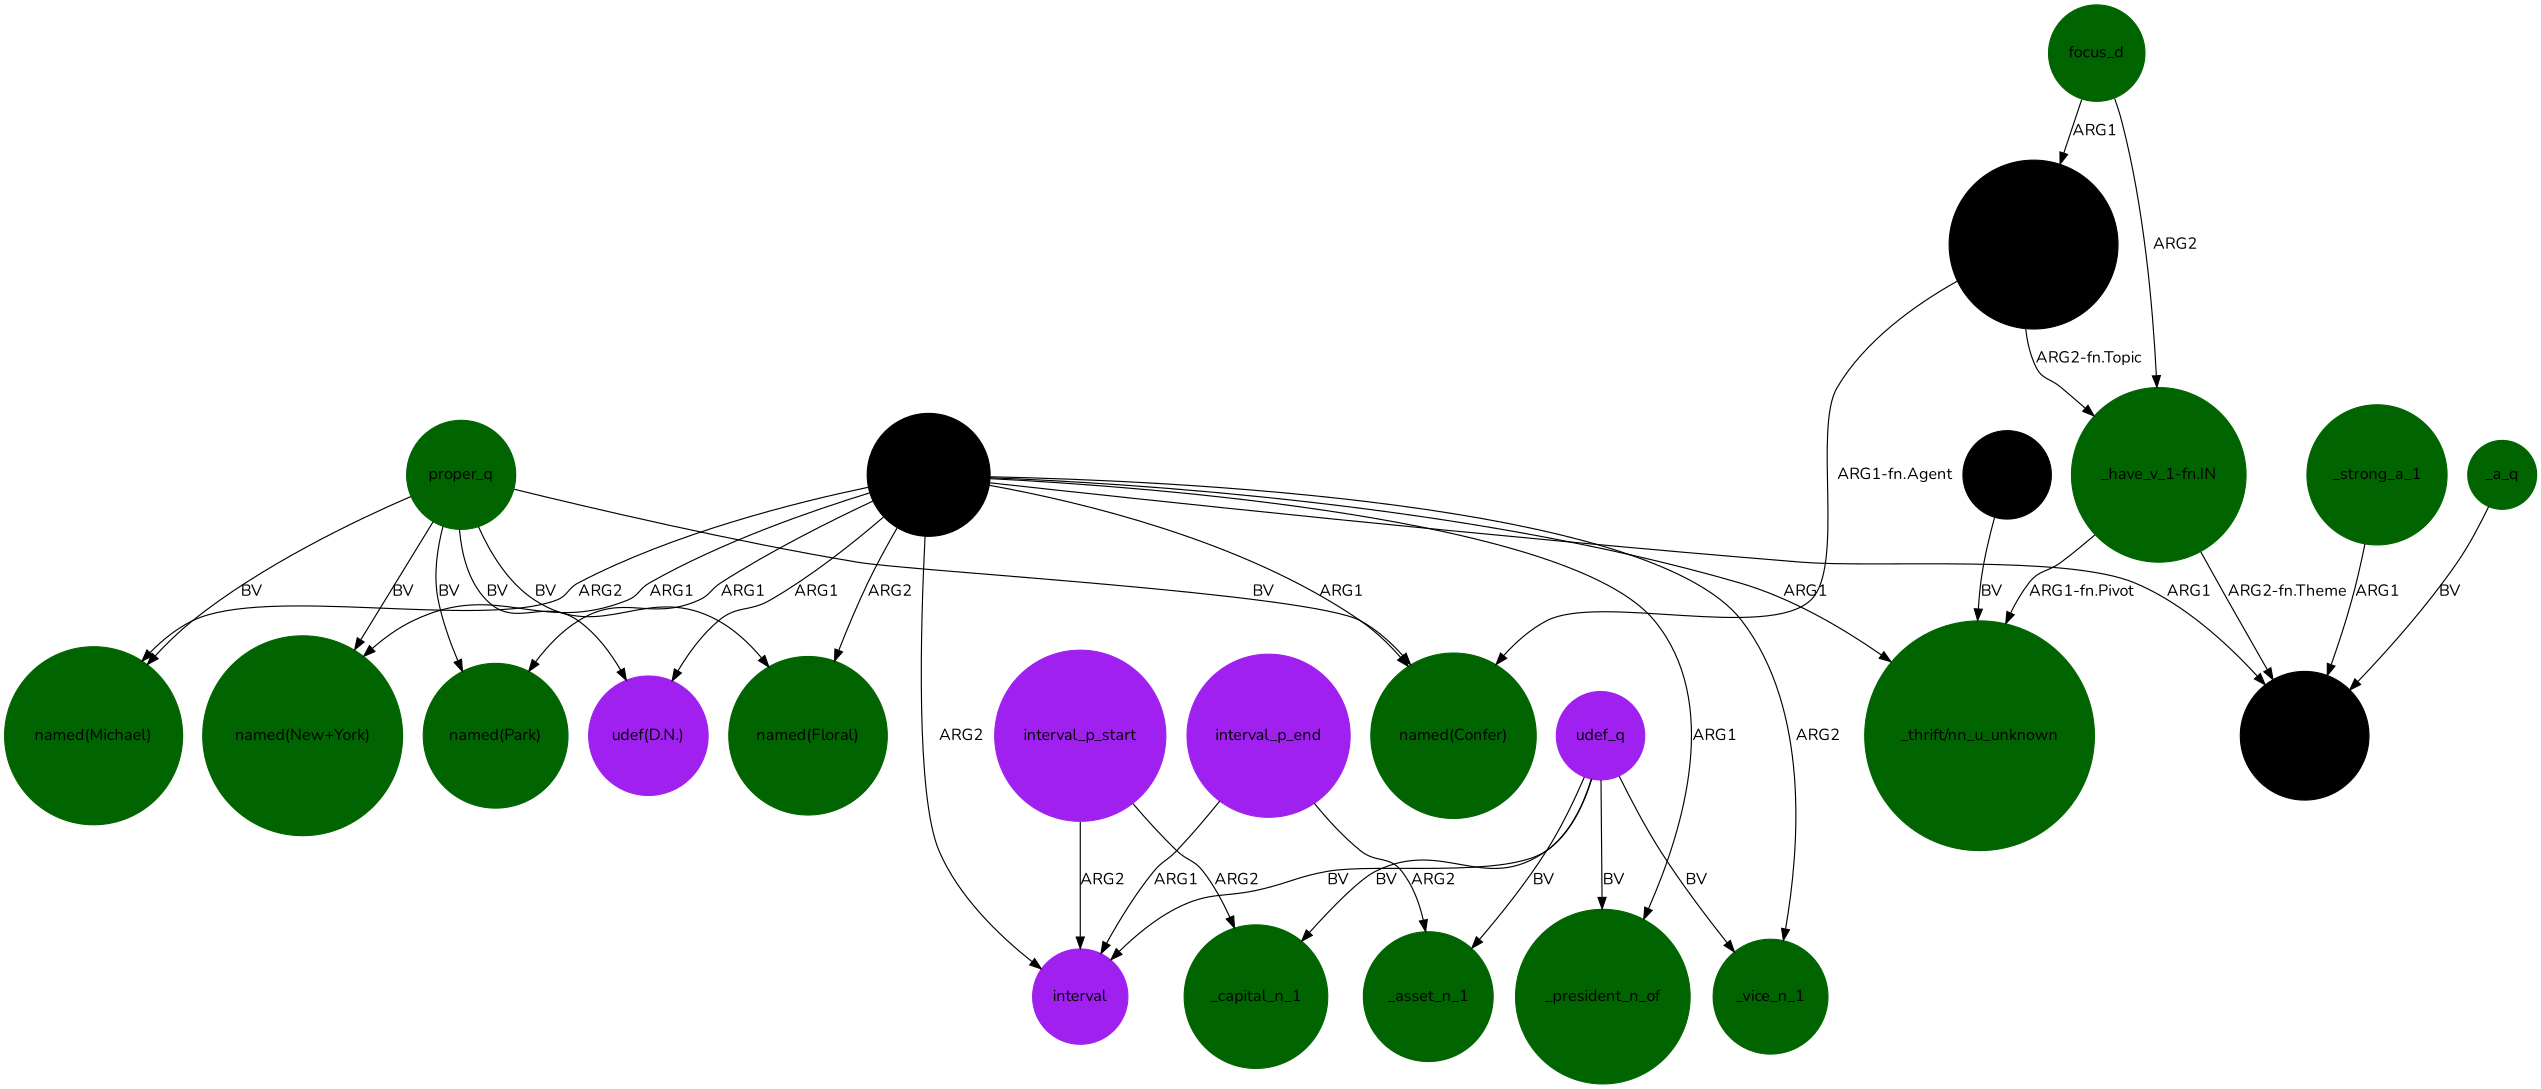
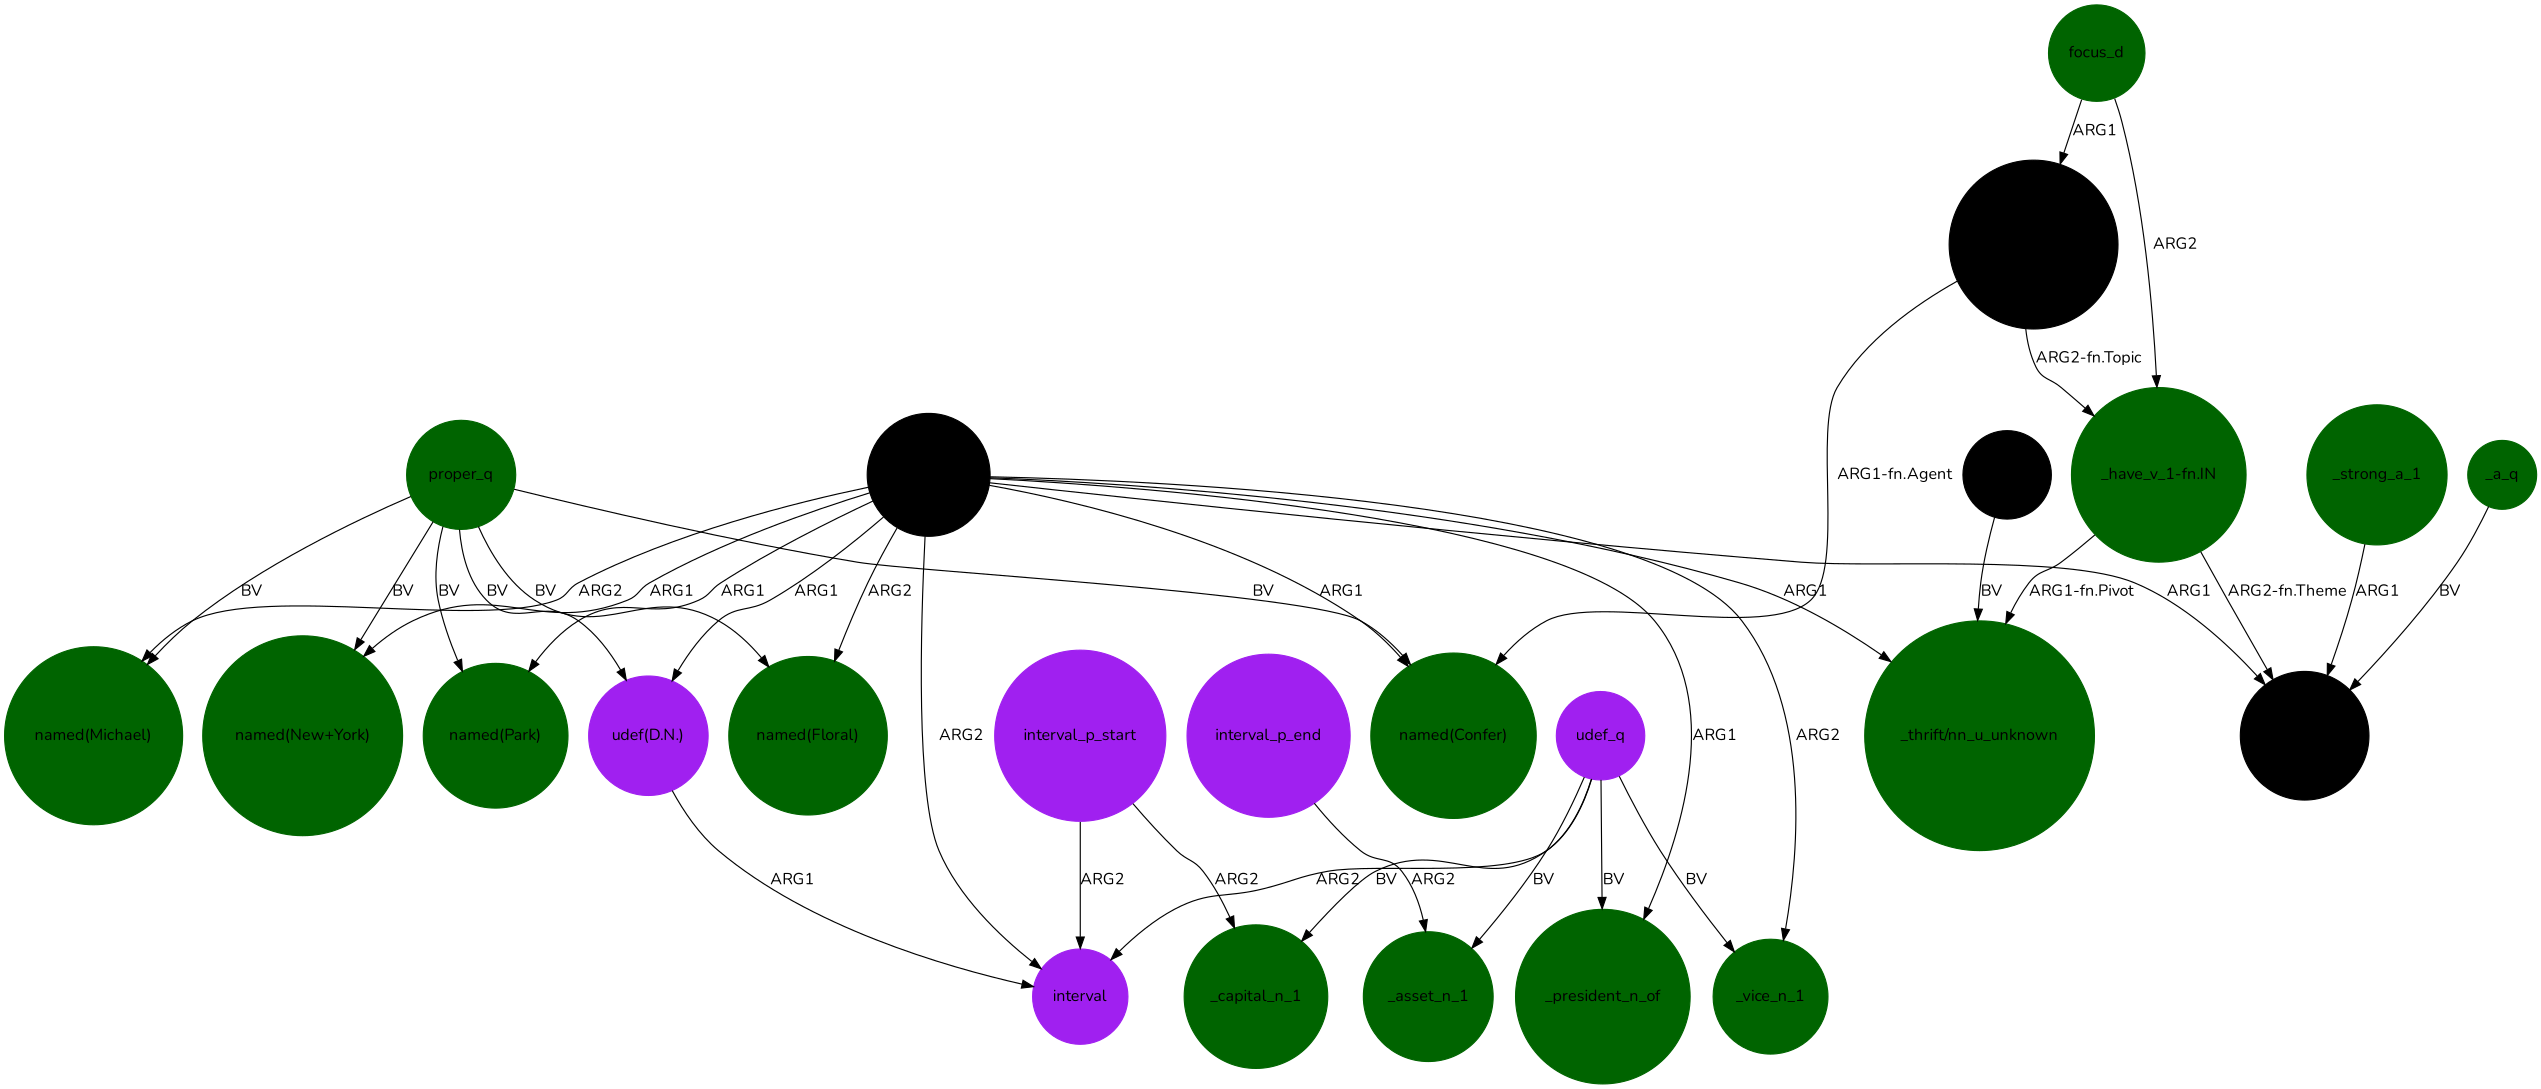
(1157, 867) -> (828, 919)
(1338, 880) -> (1338, 880)
